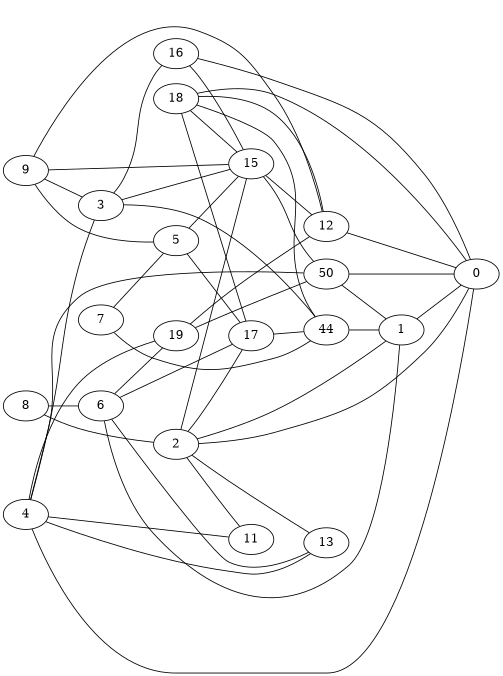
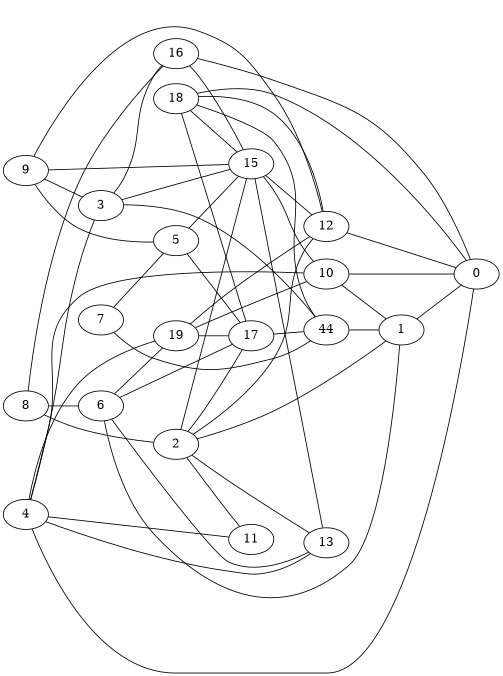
none -> (63, 224)
(326, 274) -> (326, 274)
none -> (214, 336)
none -> (287, 344)
(357, 404) -> (278, 351)
